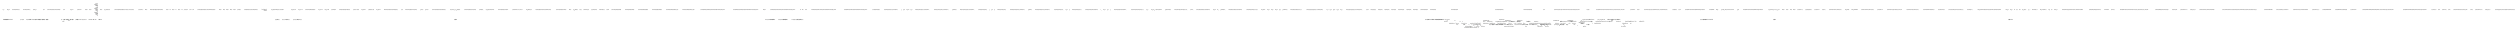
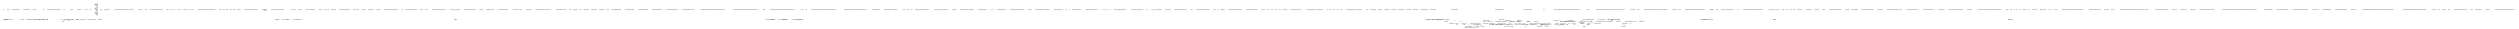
none -> (1589, 23)
